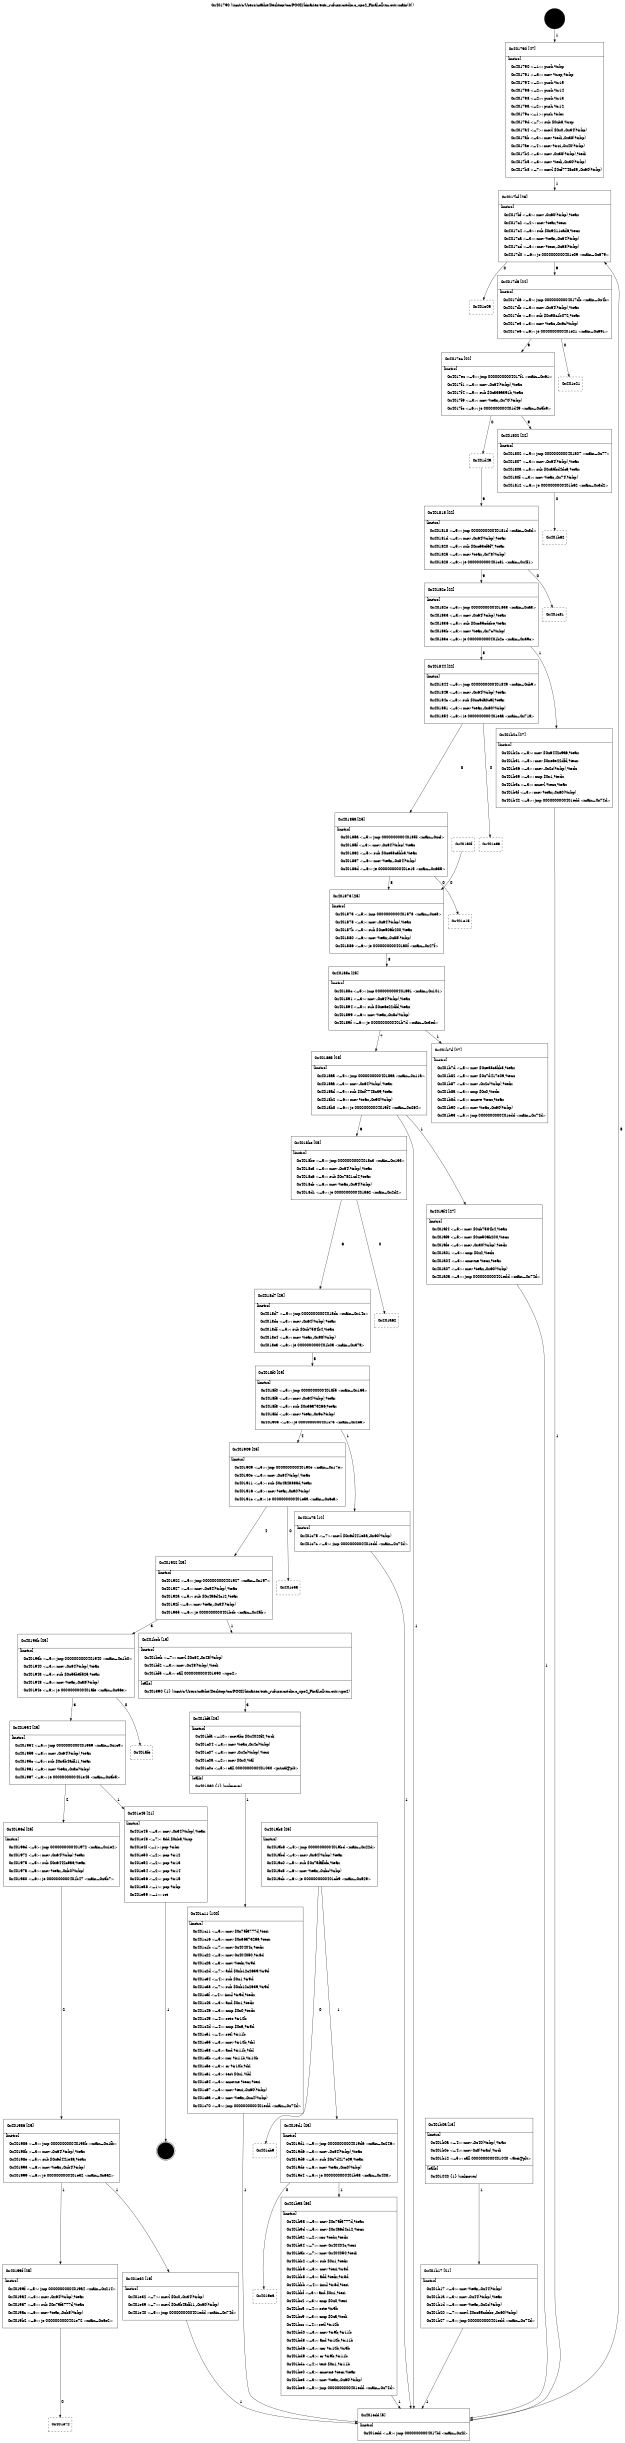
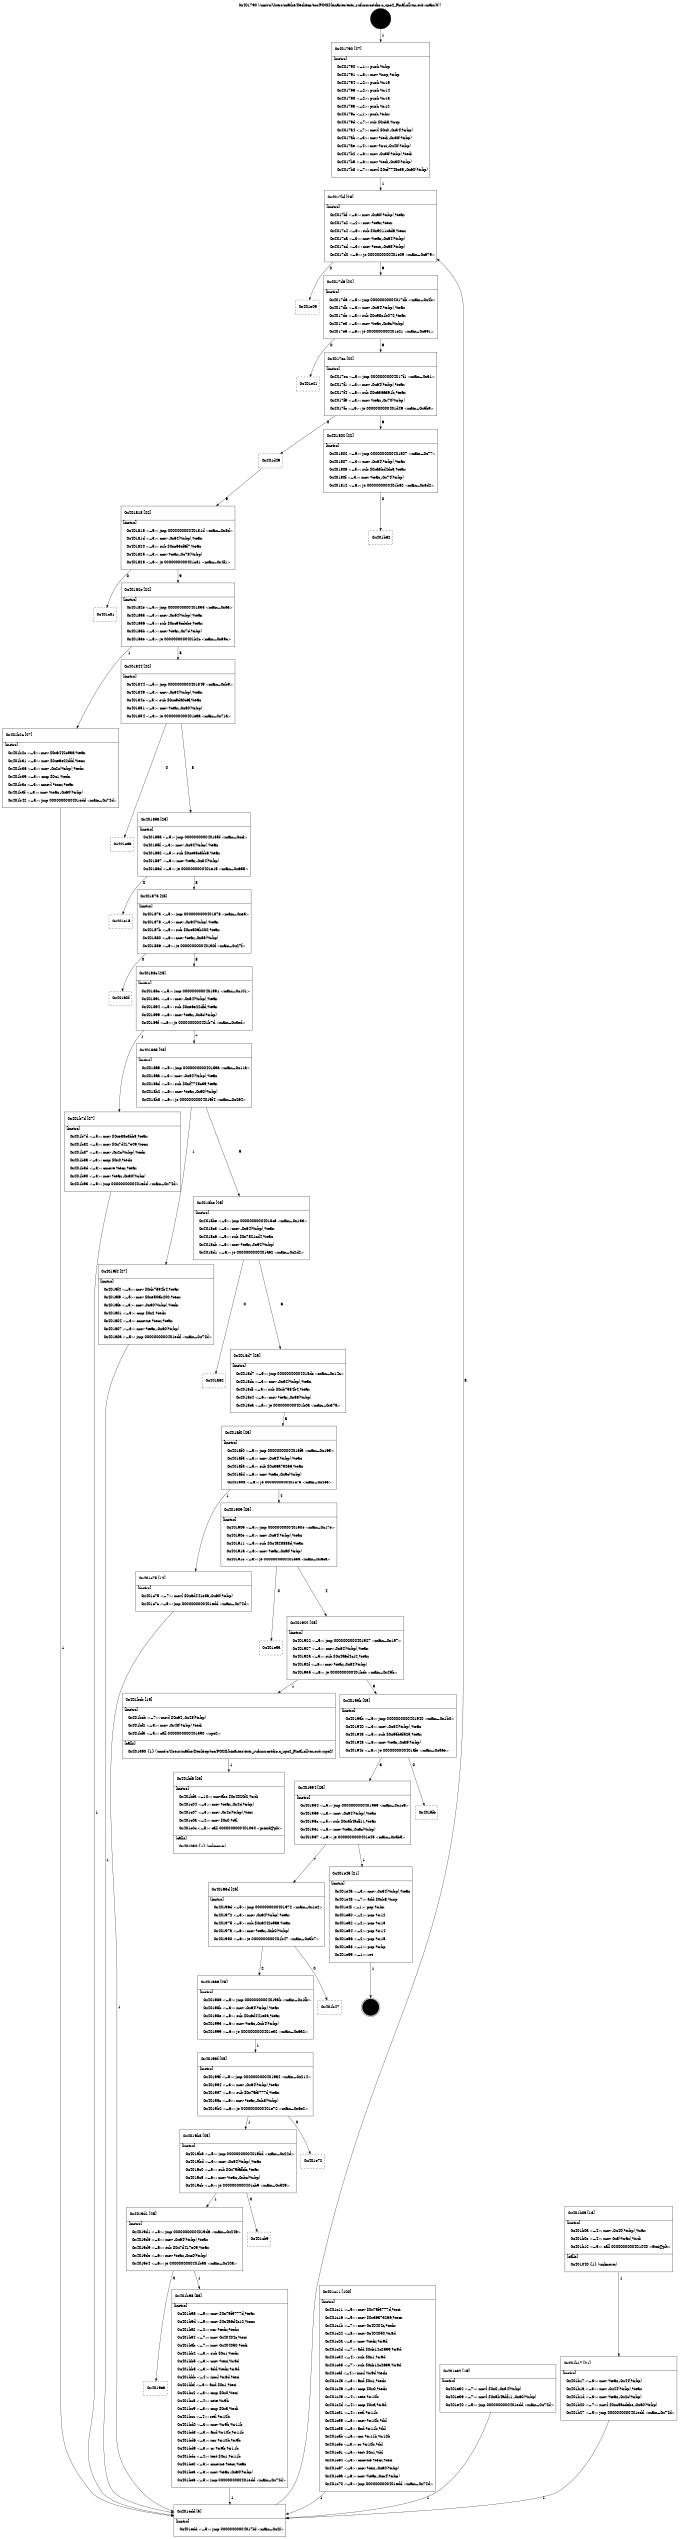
(455, 871) -> (132, 969)
(247, 1705) -> (231, 1765)
(414, 1759) -> (94, 1880)
(67, 1800) -> (314, 1860)
(245, 1849) -> none
none -> (330, 2007)
none -> (247, 2121)
(141, 2224) -> none
